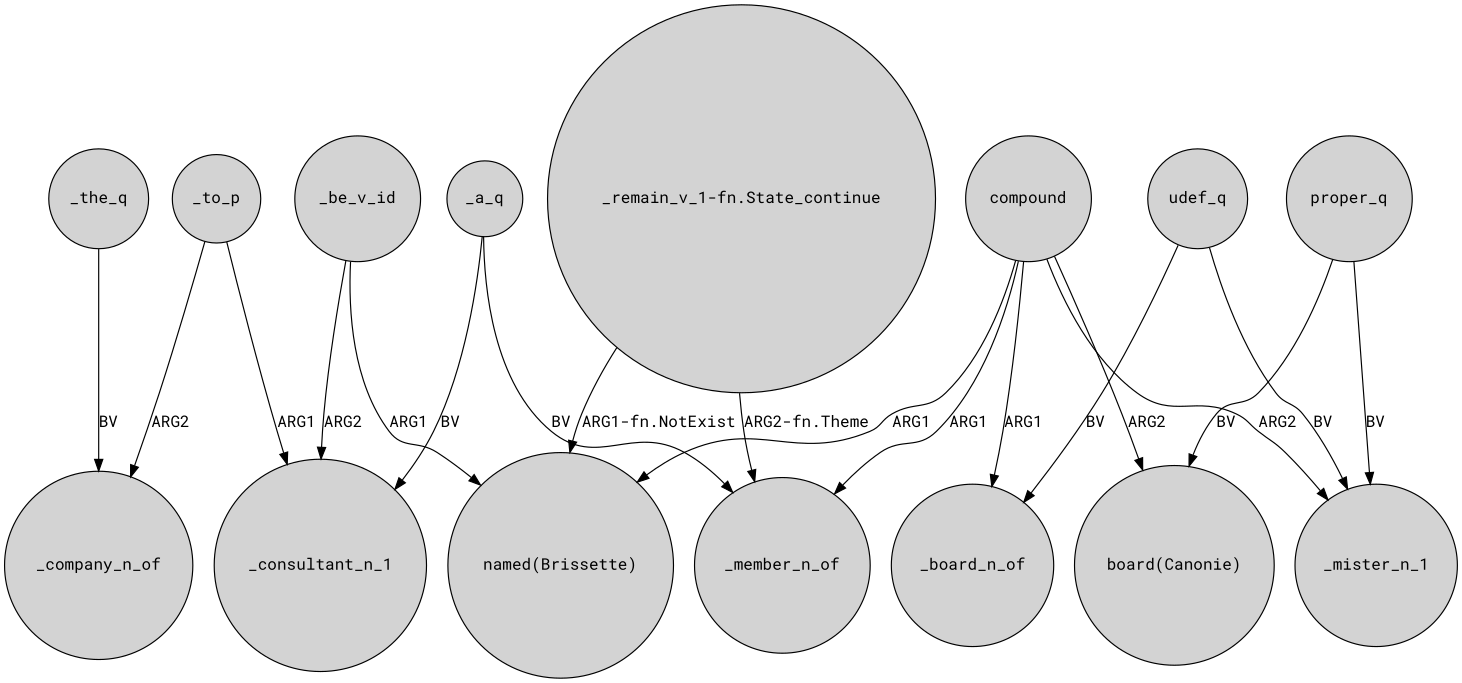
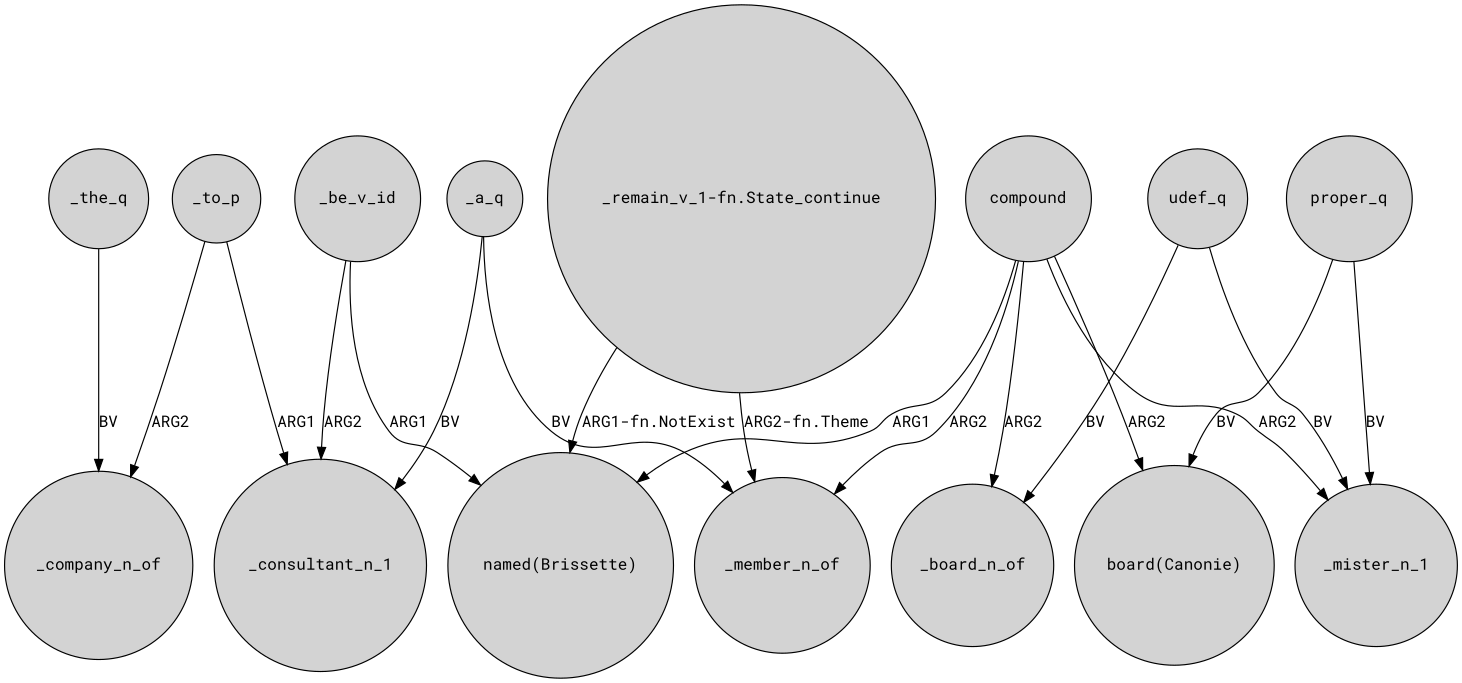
(969, 423) -> (969, 423)
(1024, 423) -> (1024, 423)
